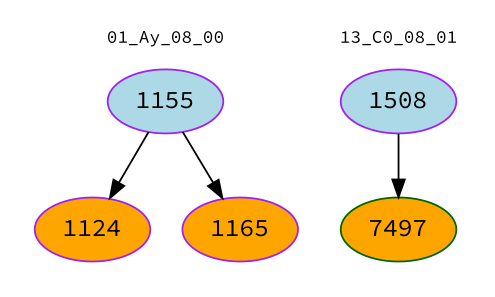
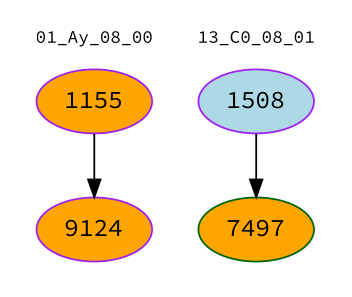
(165, 101) -> (94, 101)
(93, 230) -> (94, 230)
(240, 230) -> none
